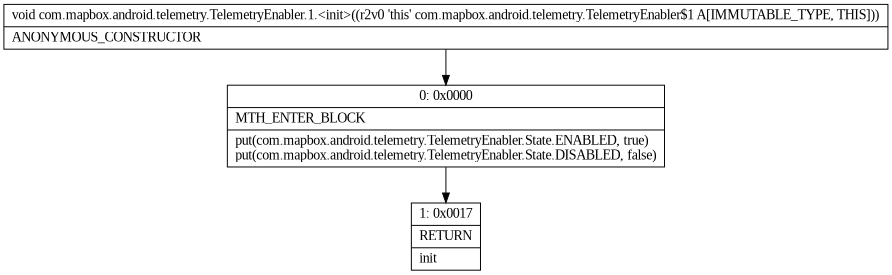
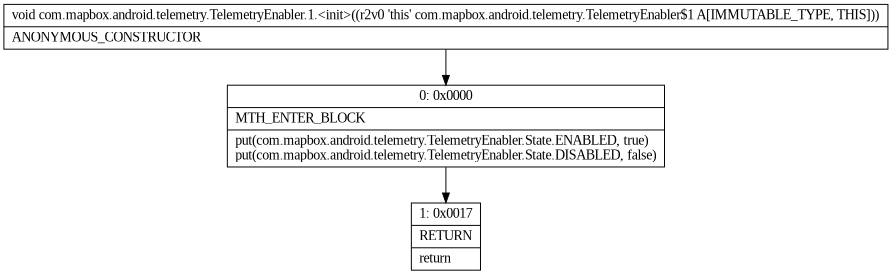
(428, 258) -> (435, 258)
